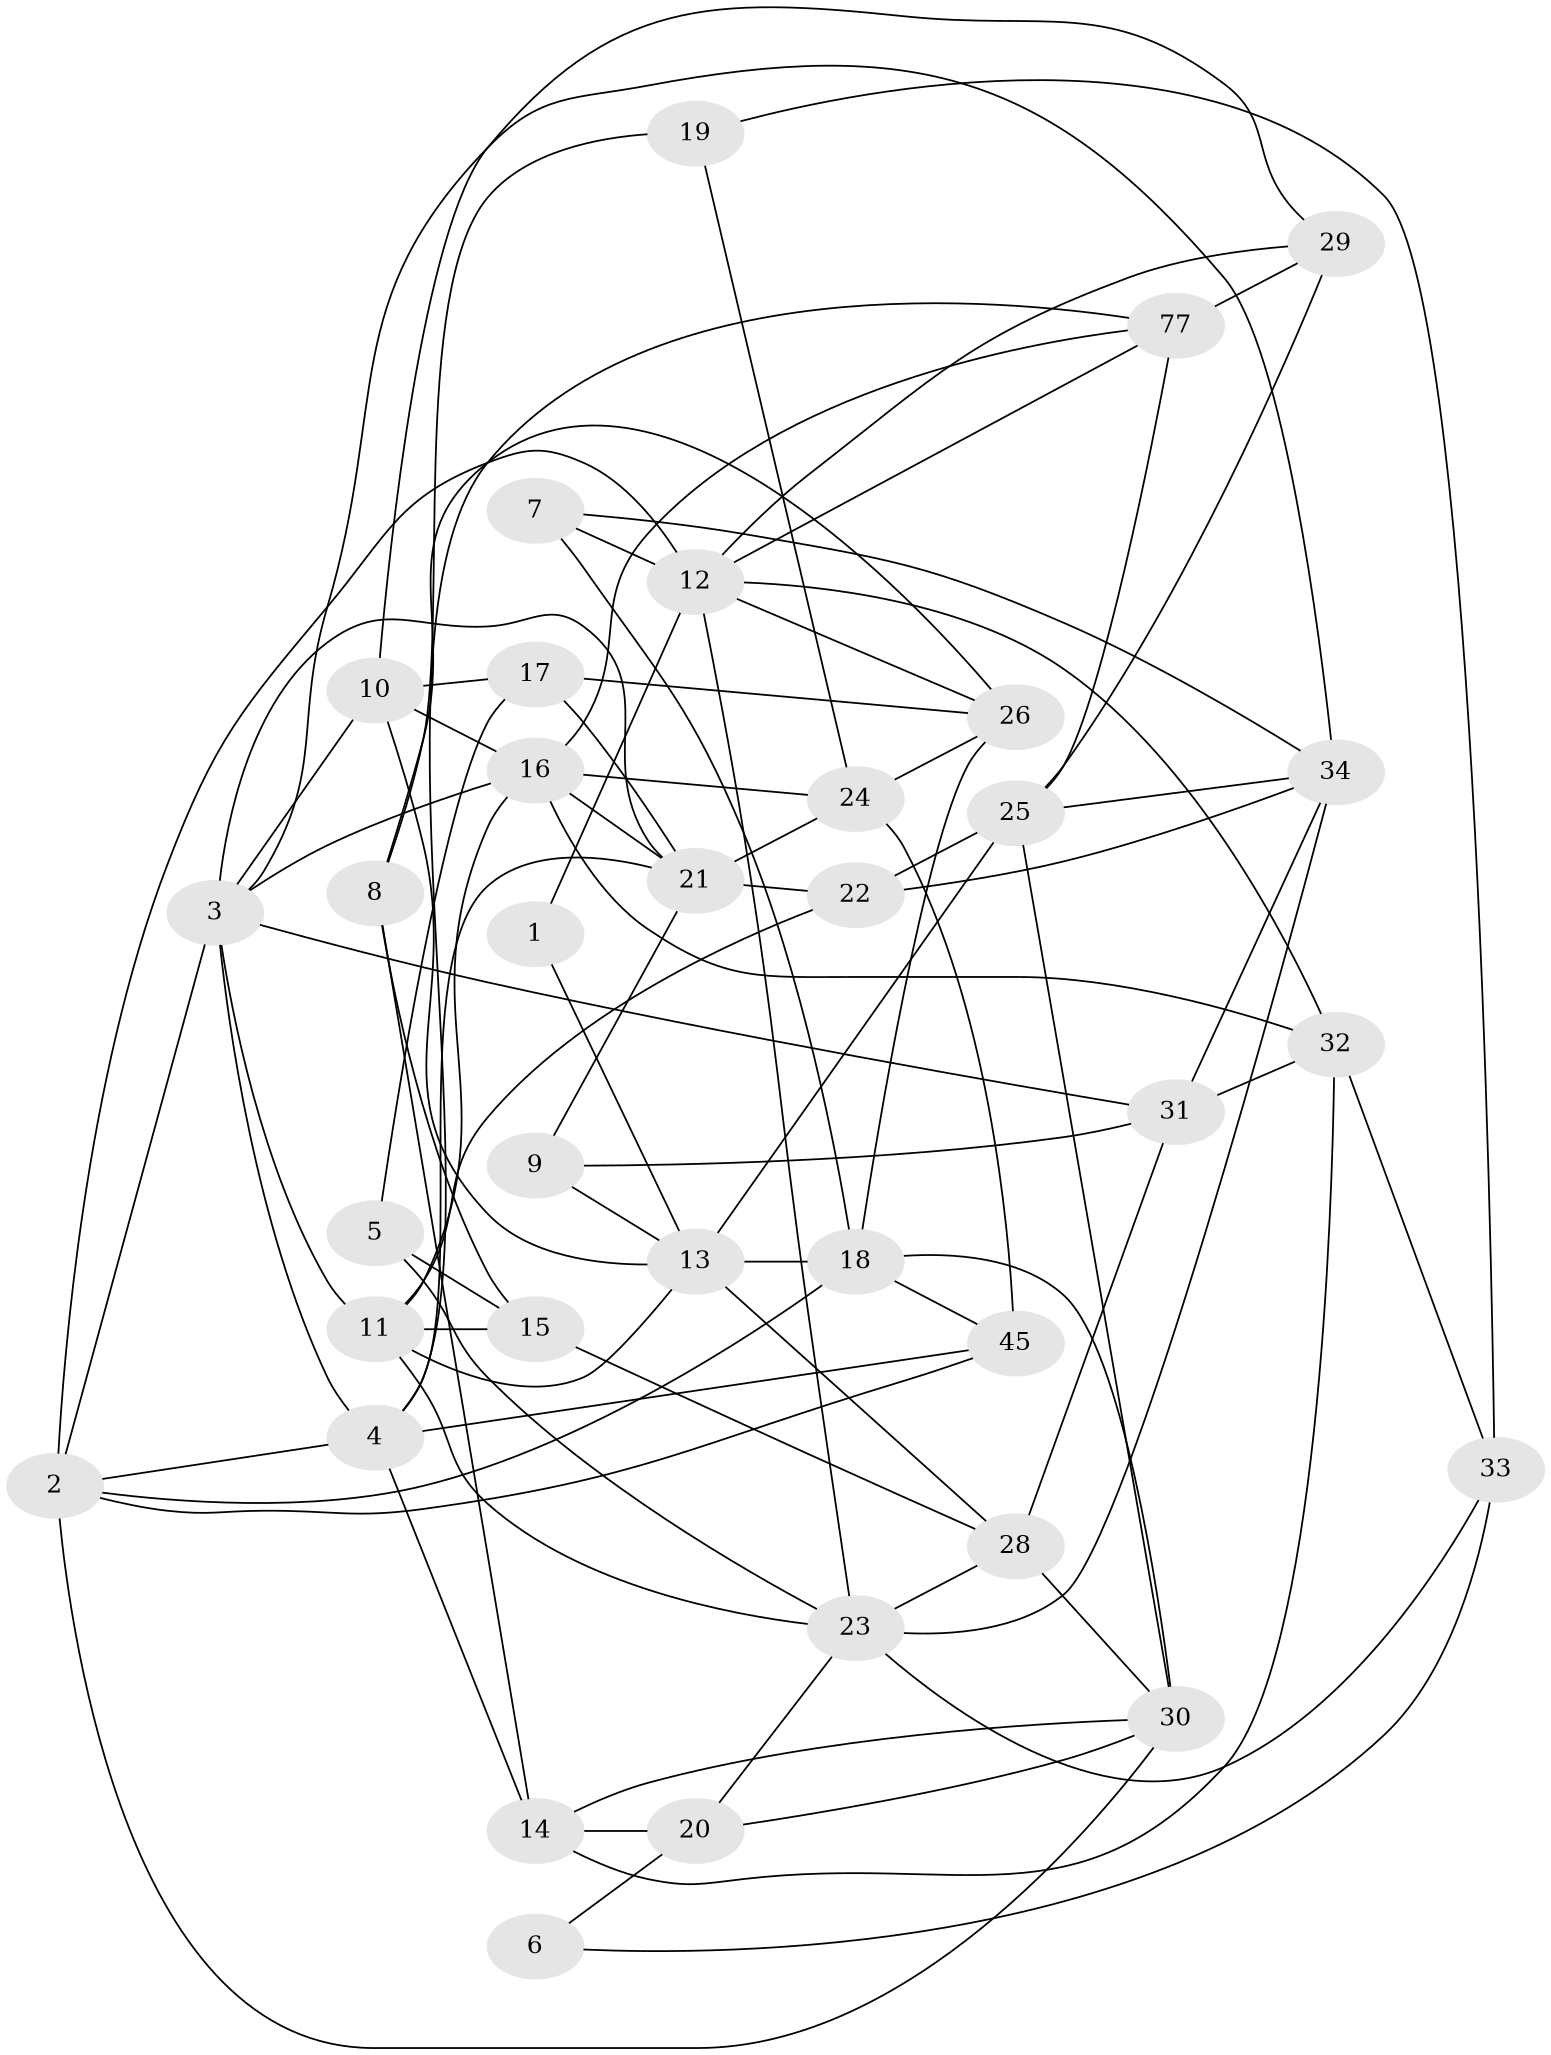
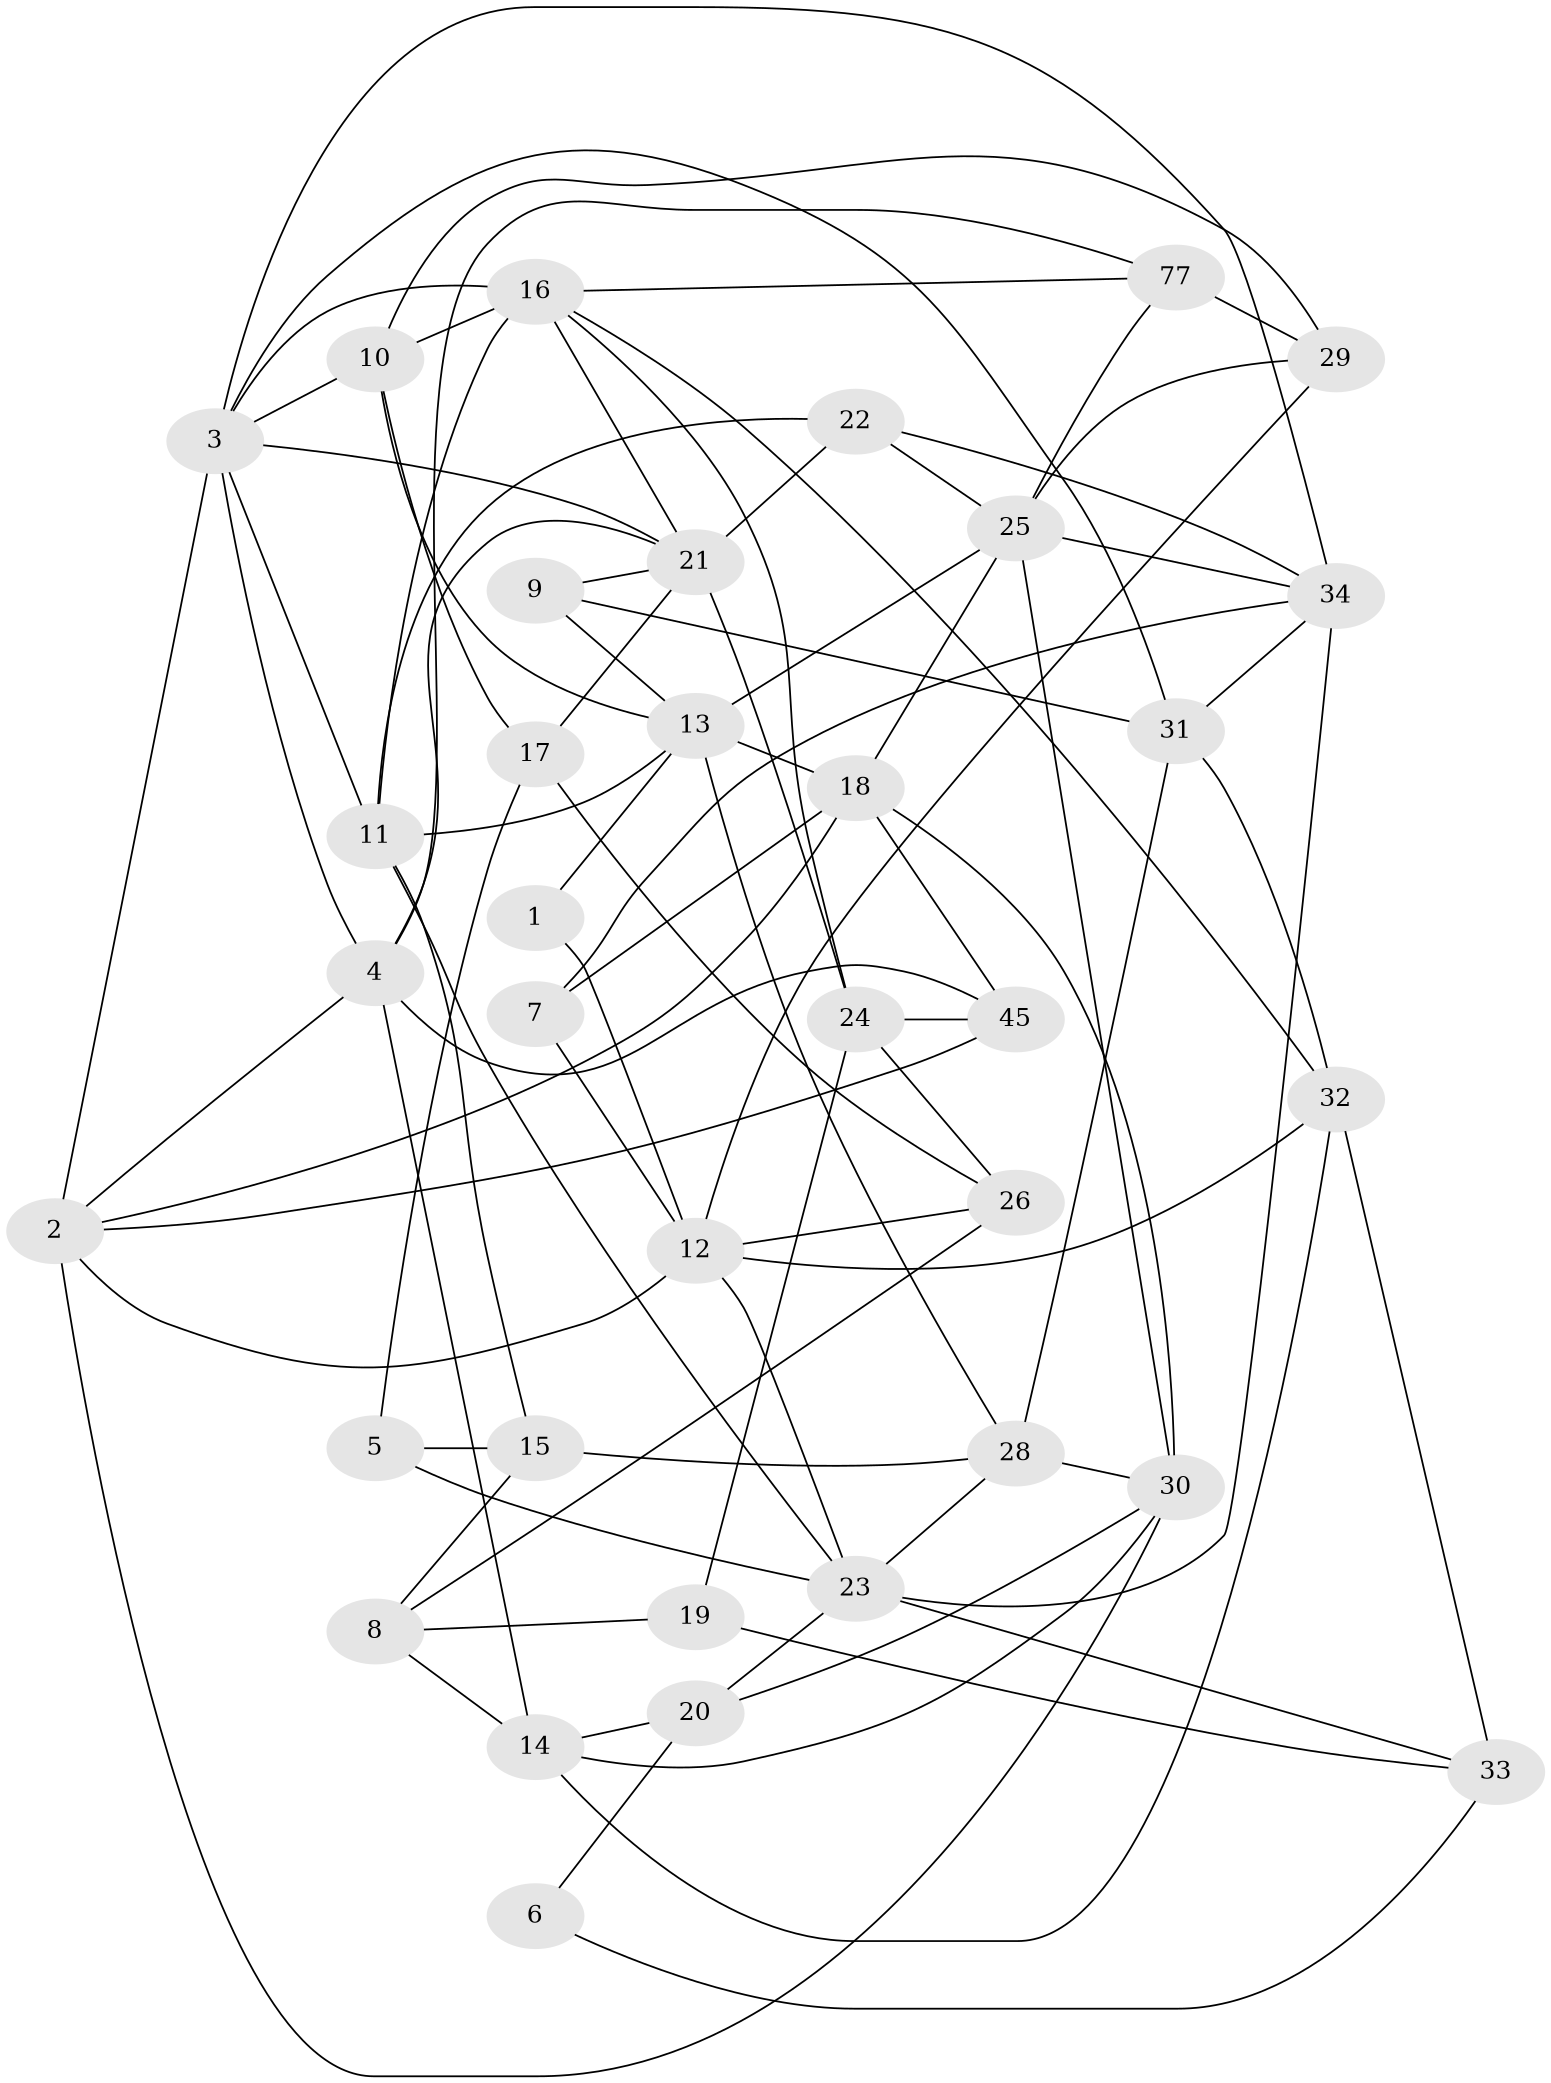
(936, 454) -> none
(904, 993) -> (936, 658)
